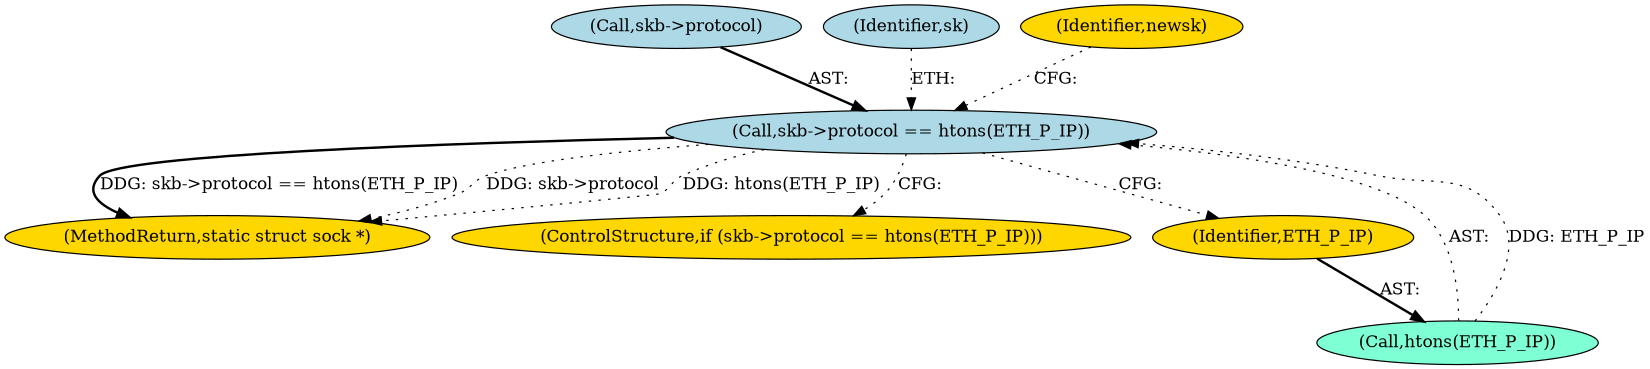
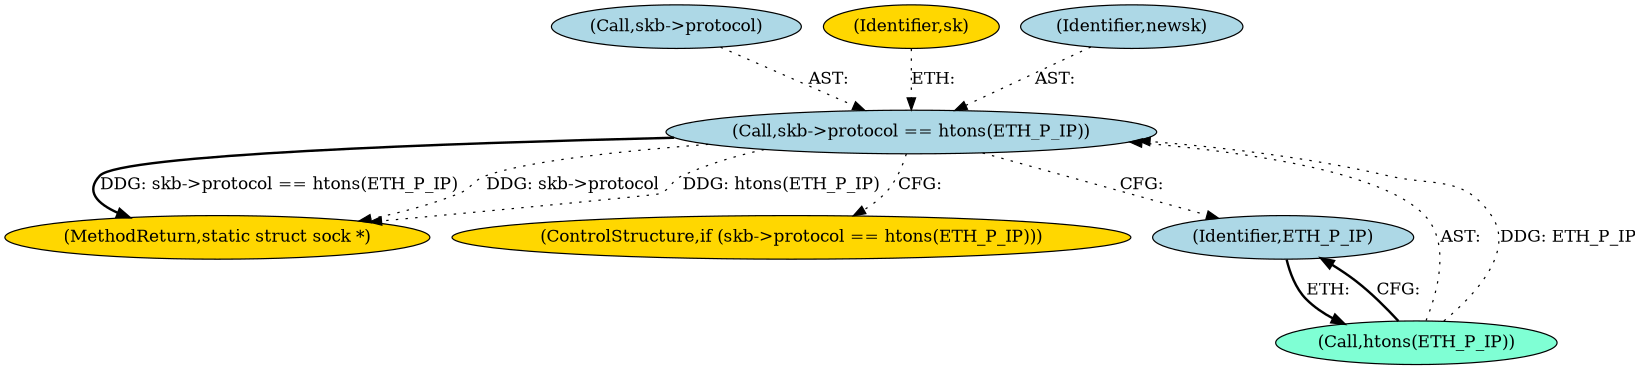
(911, 27) -> (911, 27)
(1132, 27) -> (1132, 27)
(787, 76) -> (787, 76)
(1058, 79) -> (1058, 79)
(1283, 237) -> (1283, 237)
(1403, 290) -> (1331, 290)
none -> (1367, 291)
